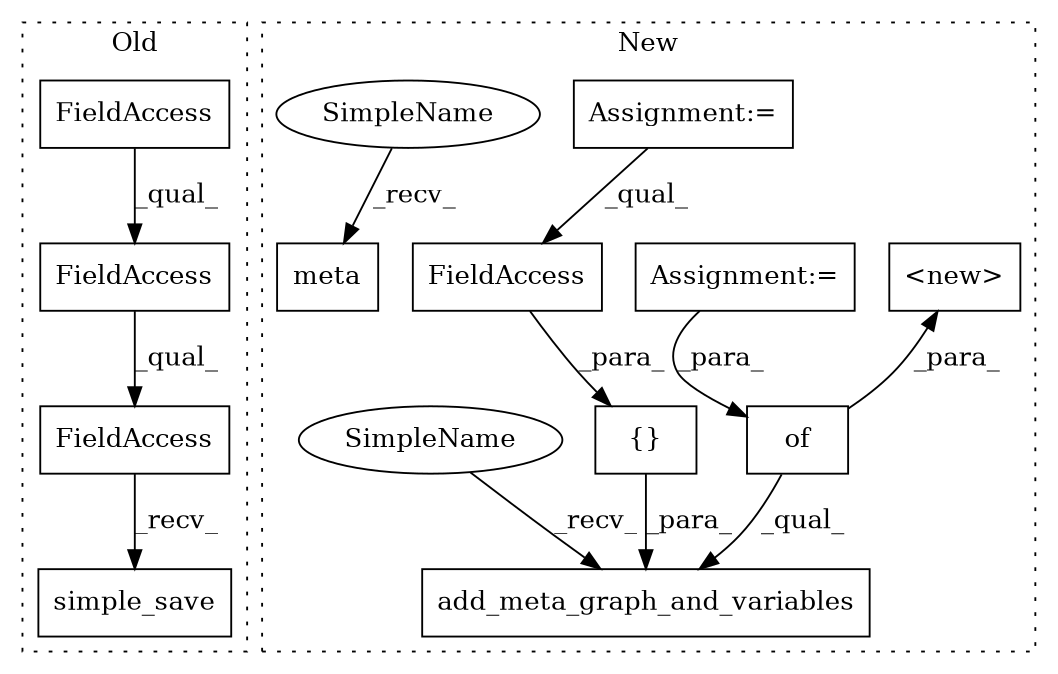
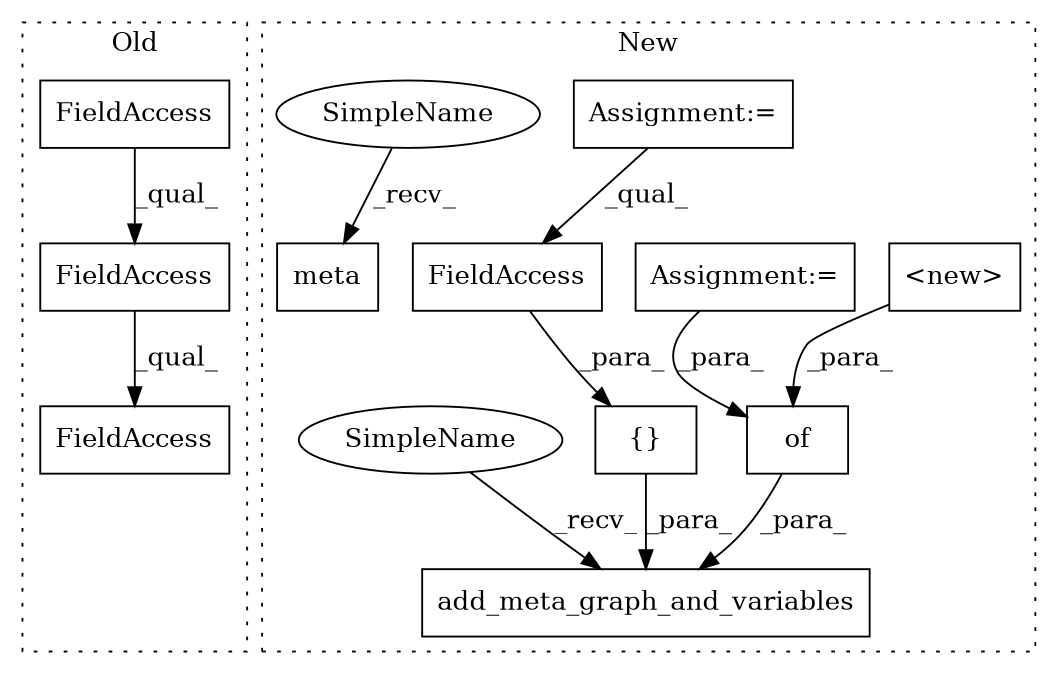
(893, 373) -> (826, 332)
(803, 521) -> (803, 521)
(135, 603) -> none
